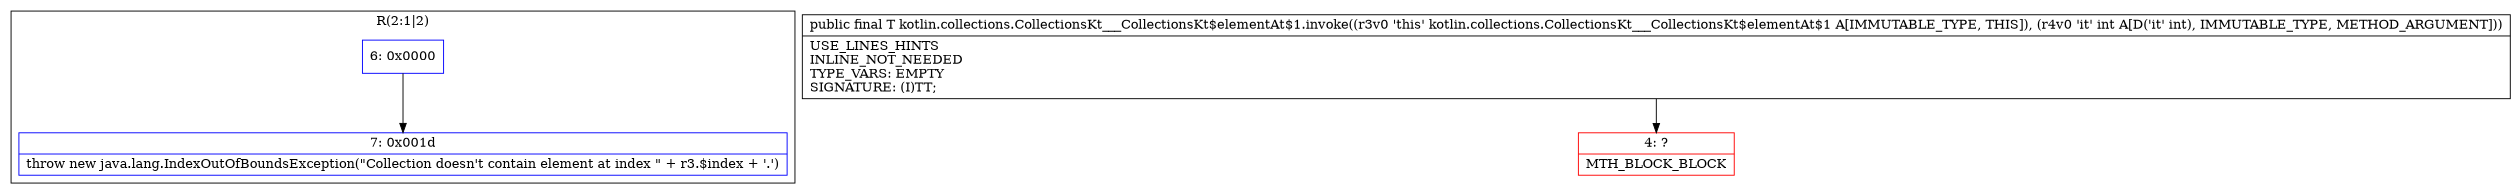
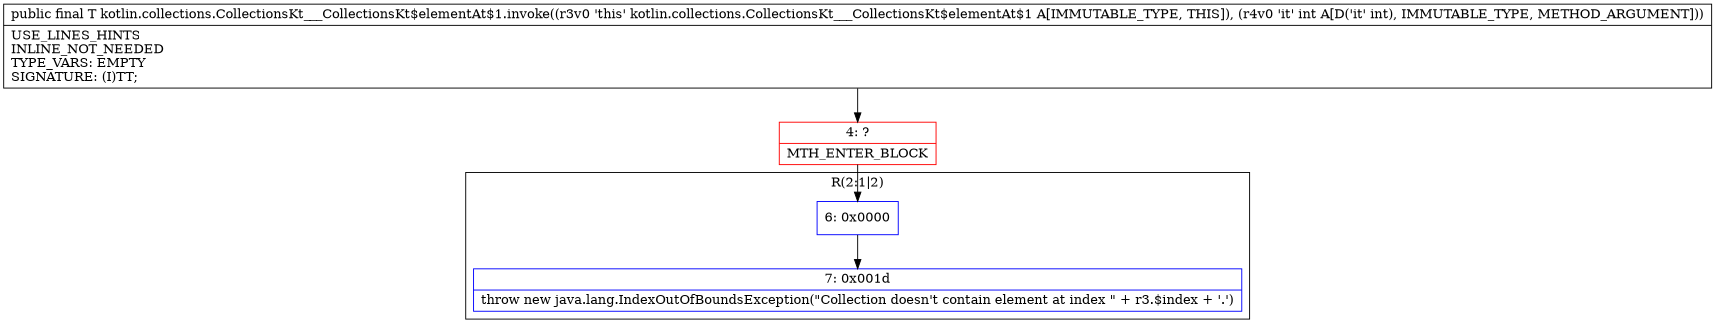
(1656, 164) -> (858, 154)
none -> (858, 178)
